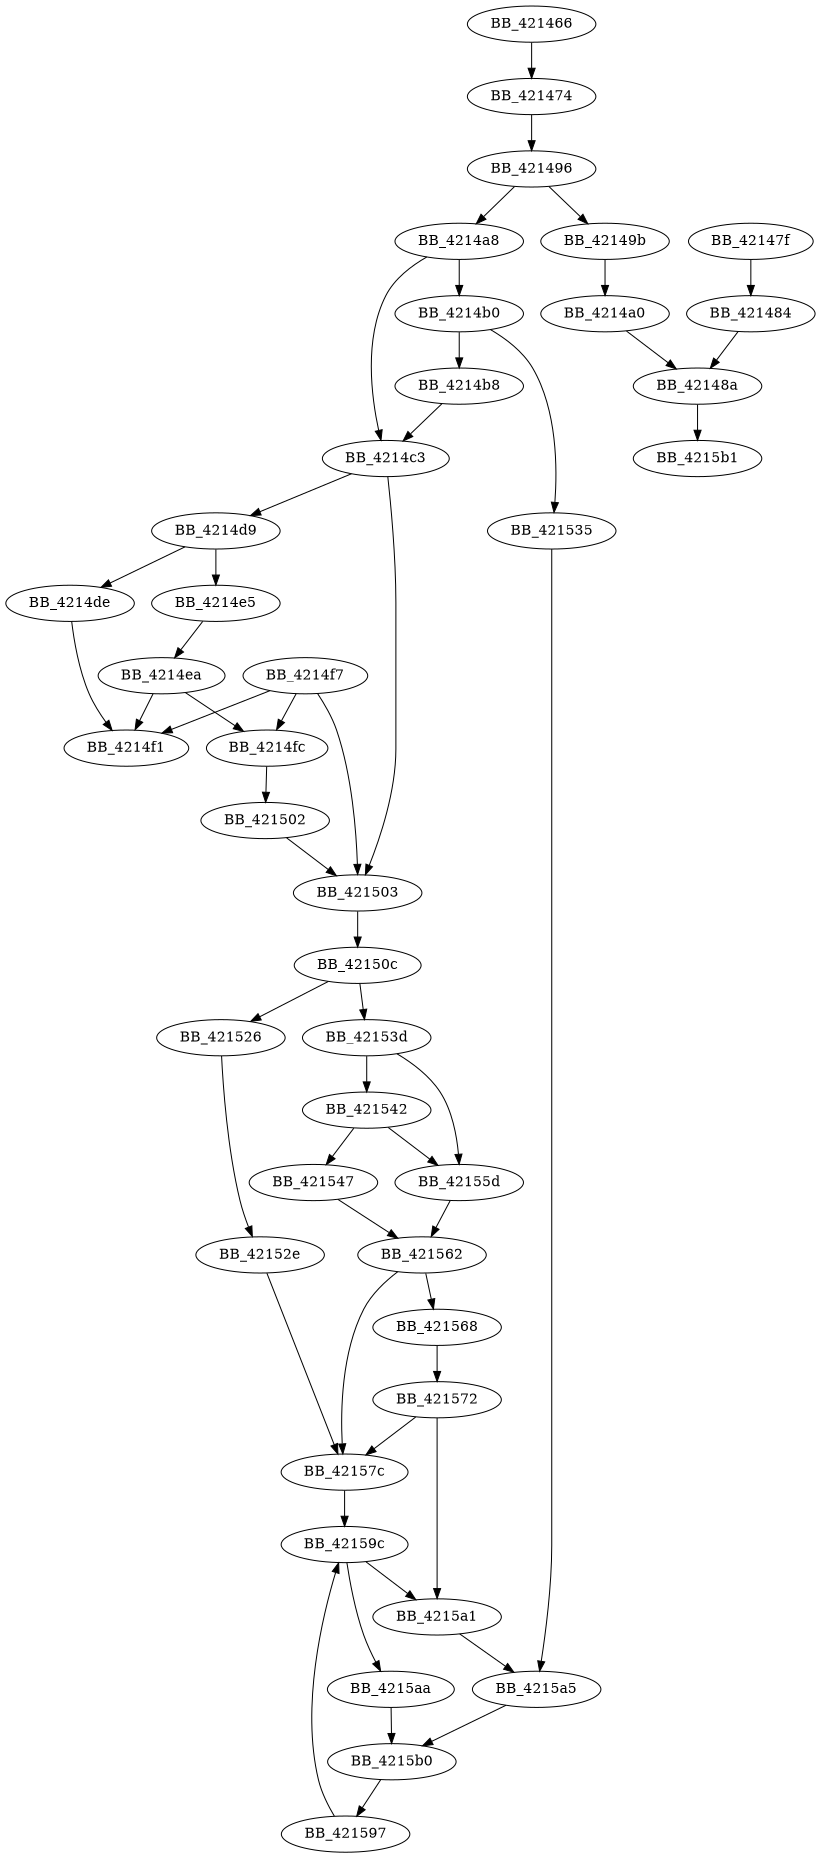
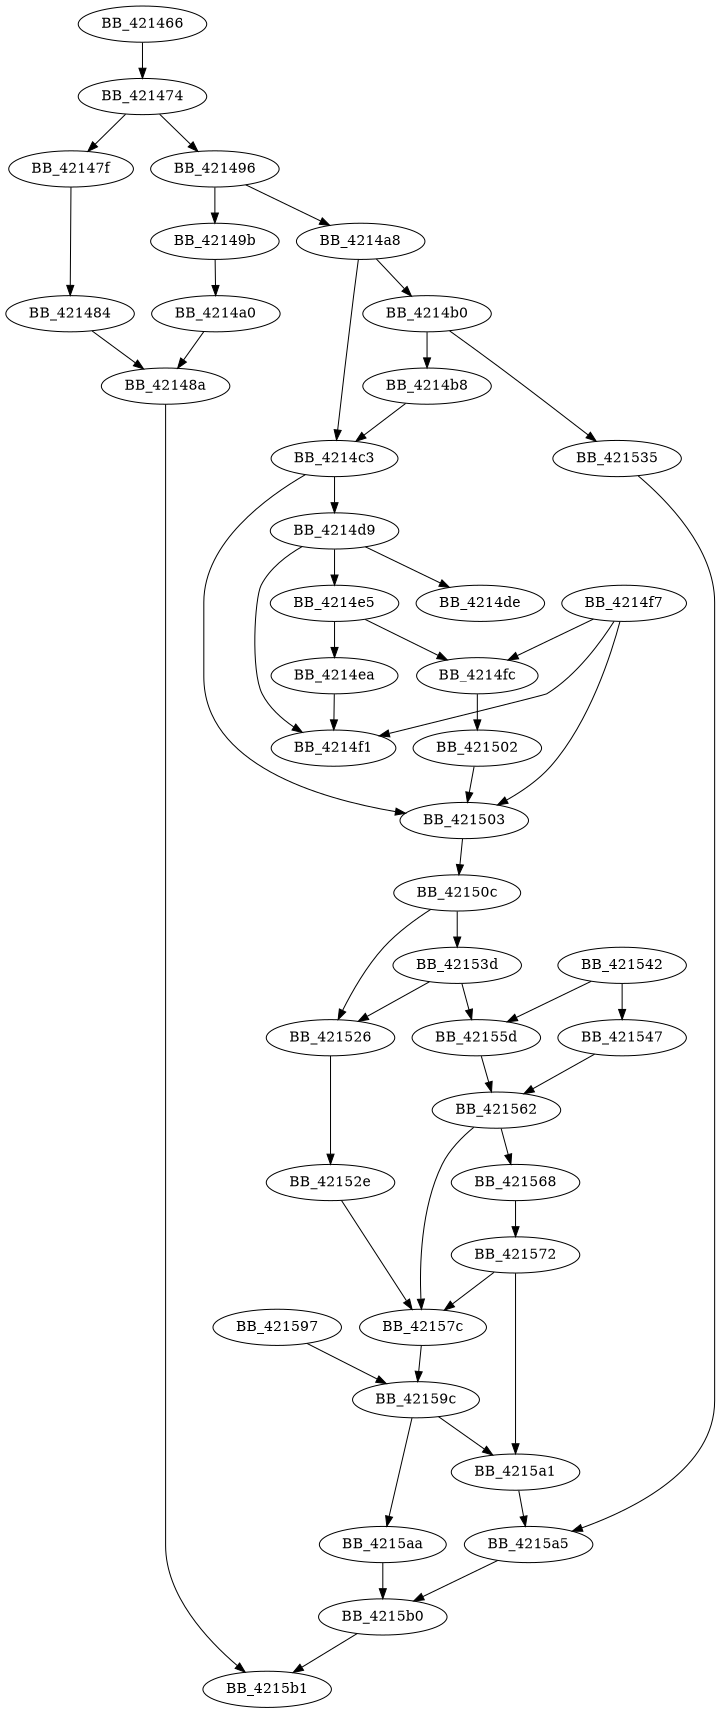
none -> (110, 129)
(82, 674) -> (255, 634)
(208, 707) -> (402, 637)
(367, 1069) -> (398, 999)
(371, 1794) -> (330, 1650)
